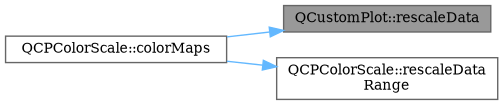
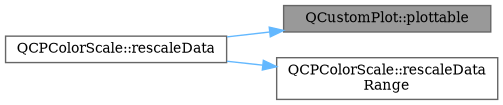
(387, 19) -> (387, 19)
(116, 49) -> (116, 49)
